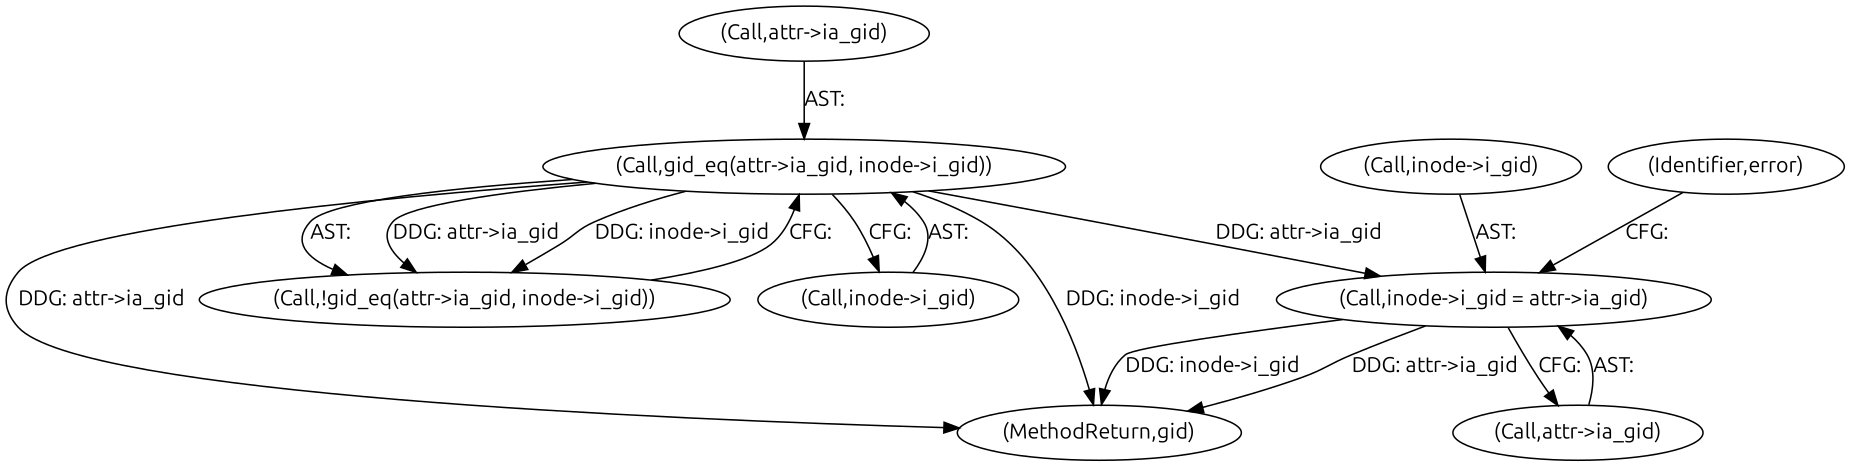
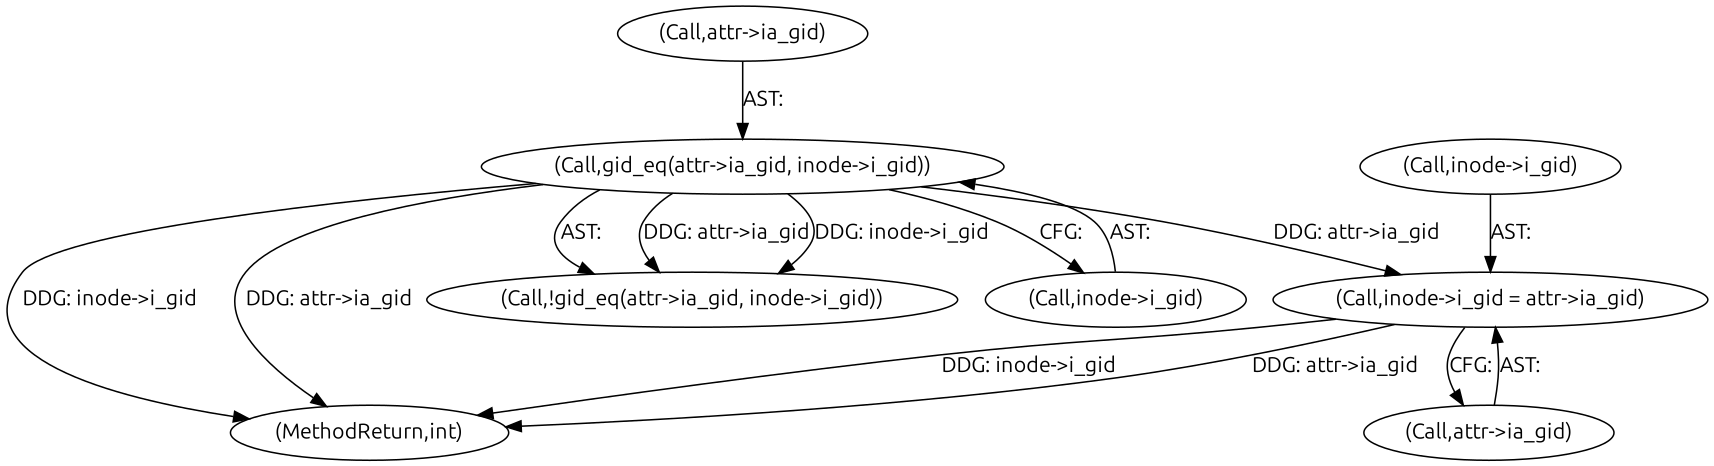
(1726, 167) -> none
(733, 262) -> none
(1099, 433) -> (370, 433)
